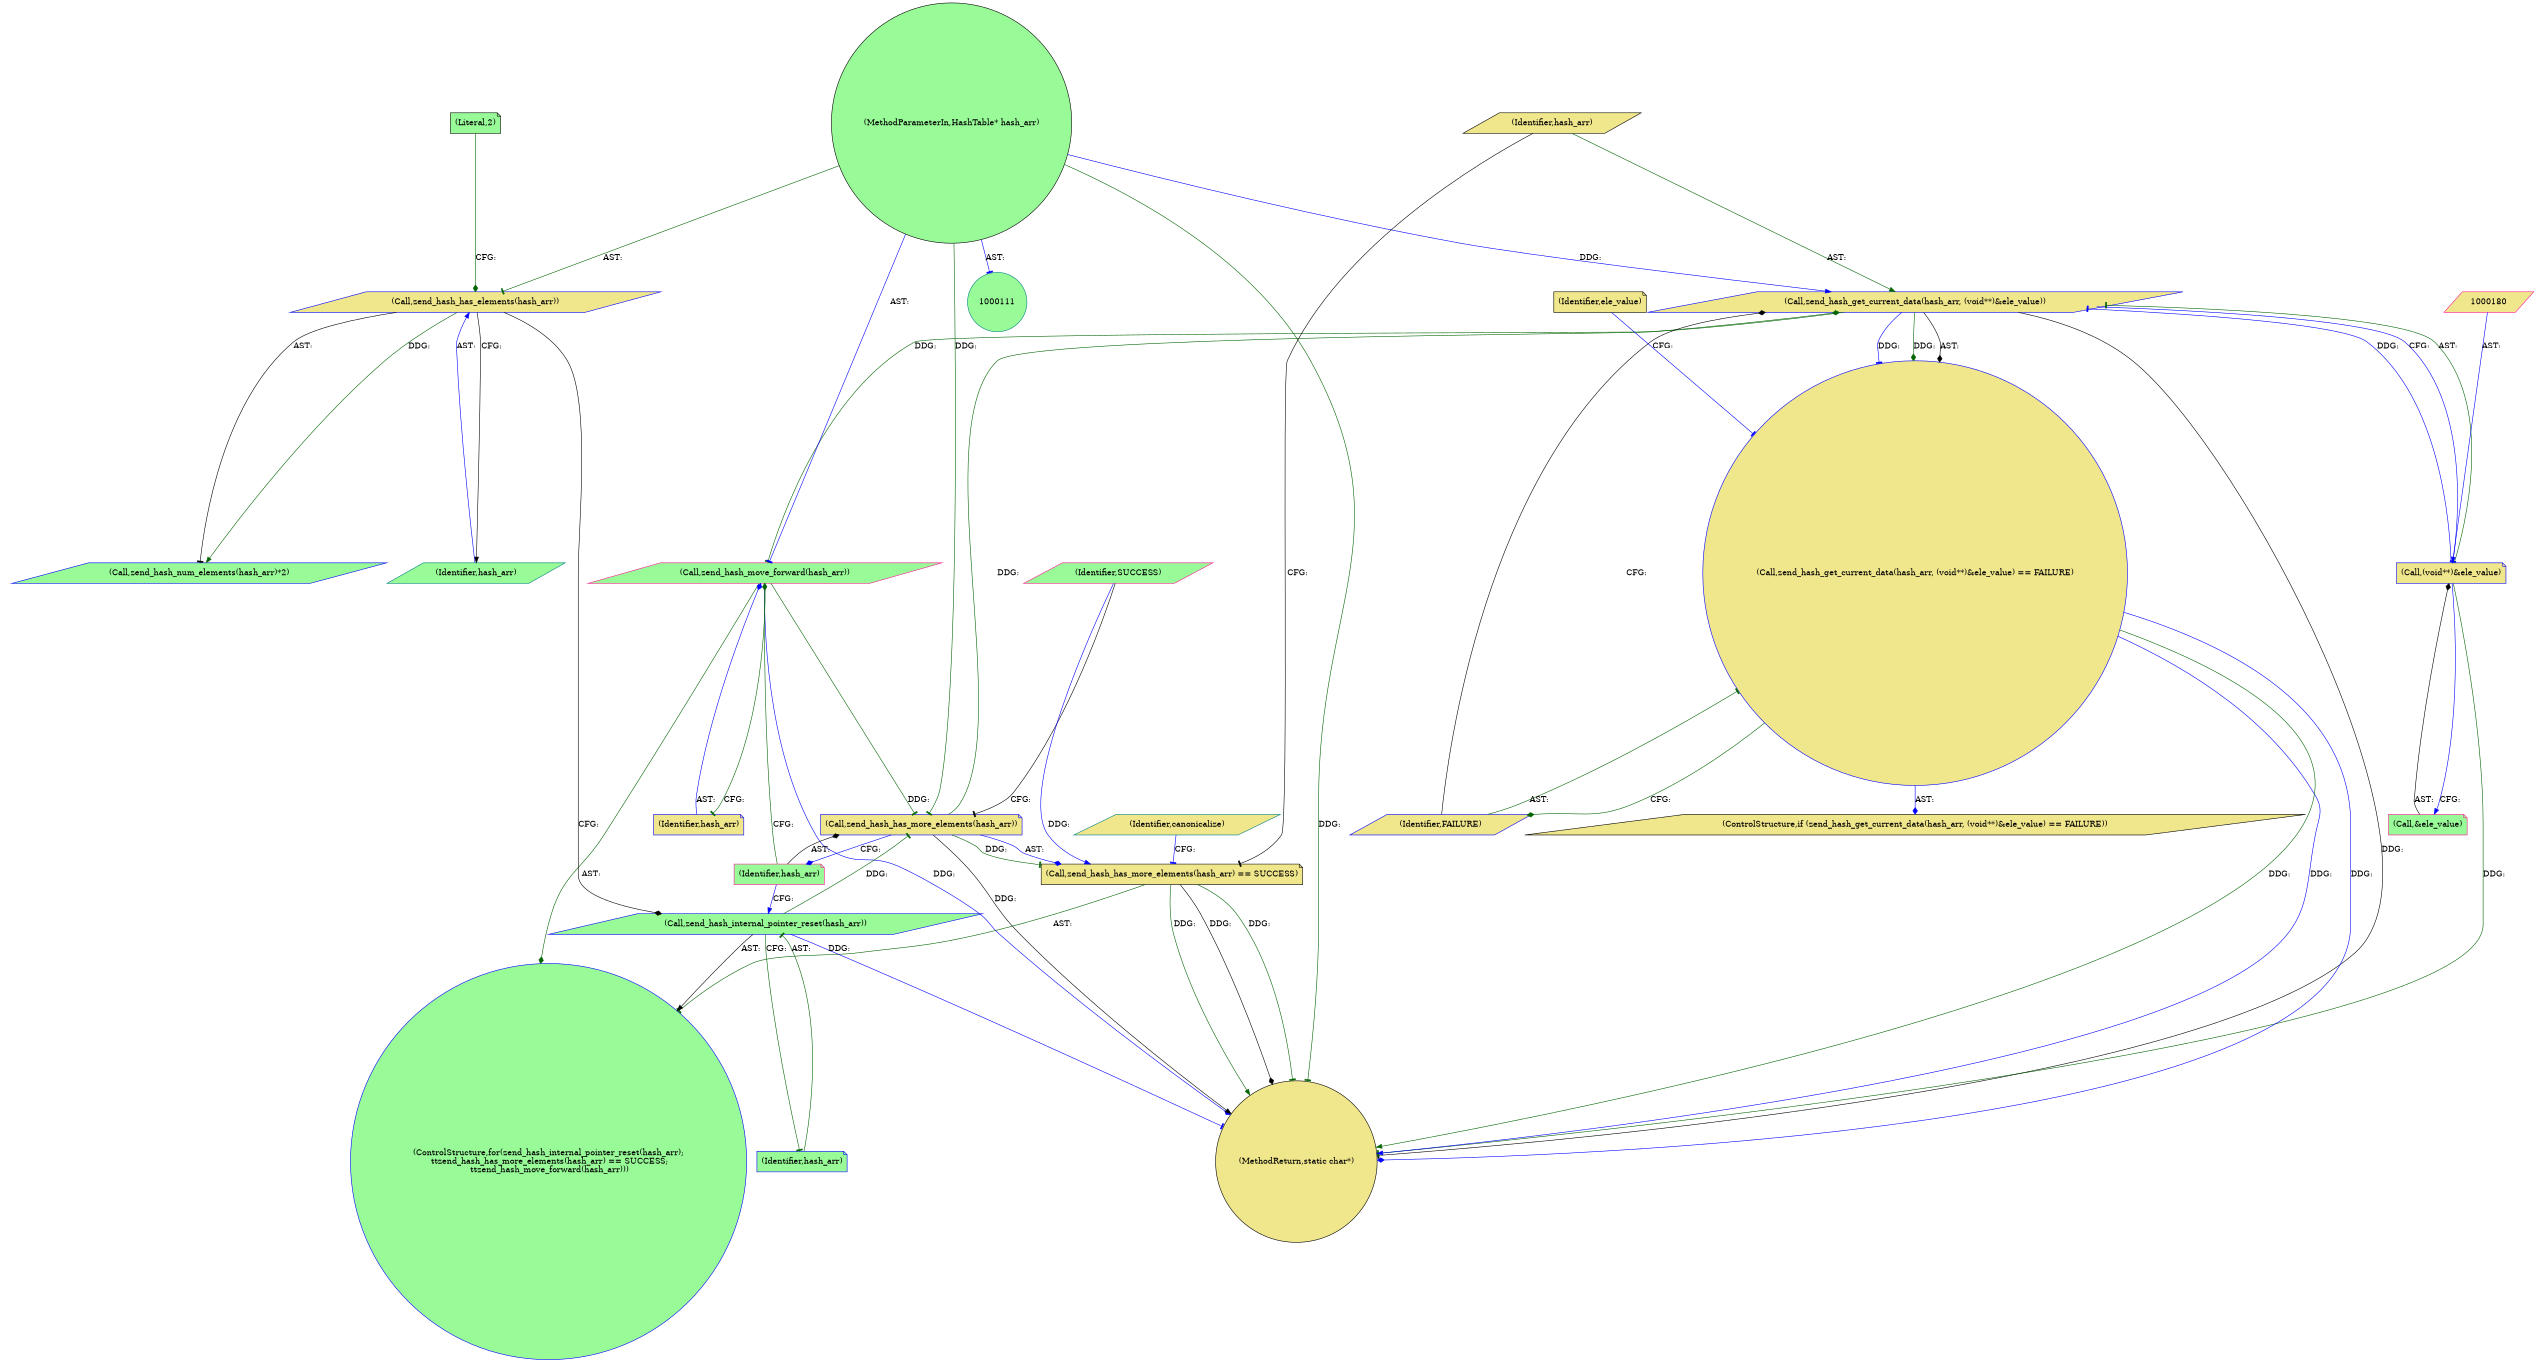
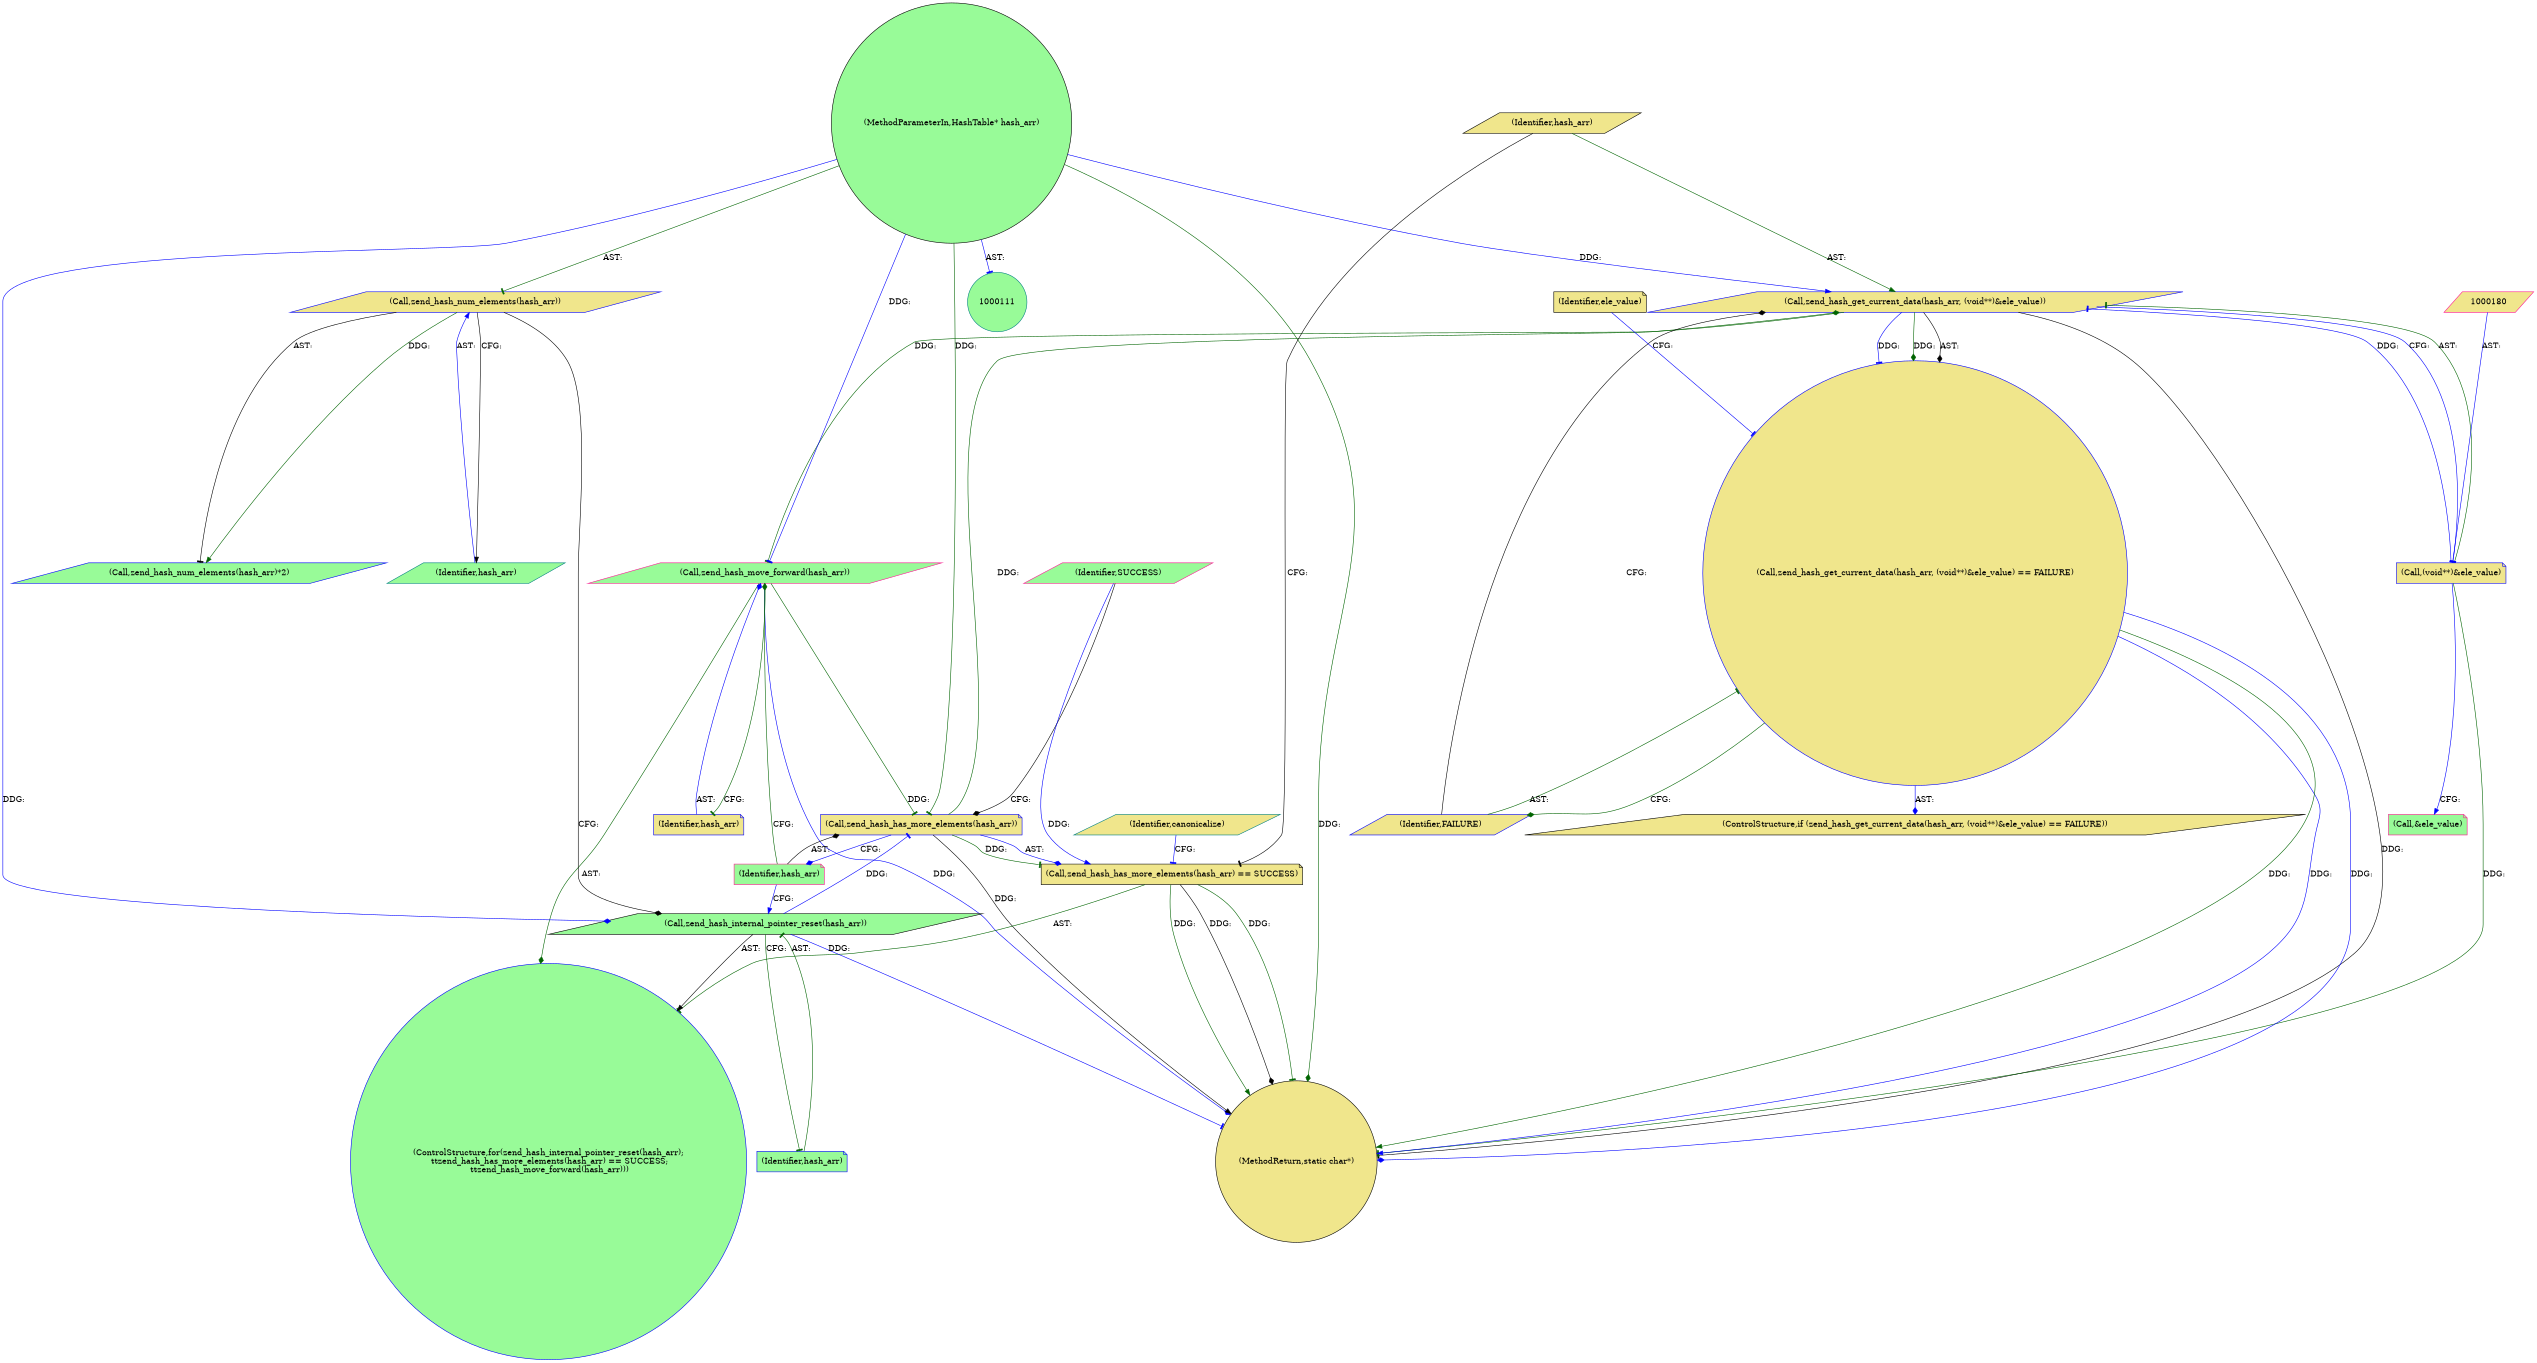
(476, 123) -> none
(476, 302) -> (476, 302)
(901, 302) -> (901, 302)
(2473, 418) -> (2473, 418)
none -> (3, 464)
(1351, 557) -> (1351, 557)
(1069, 699) -> (1069, 699)
(2426, 702) -> none
(847, 877) -> (847, 877)
(765, 924) -> (765, 924)
